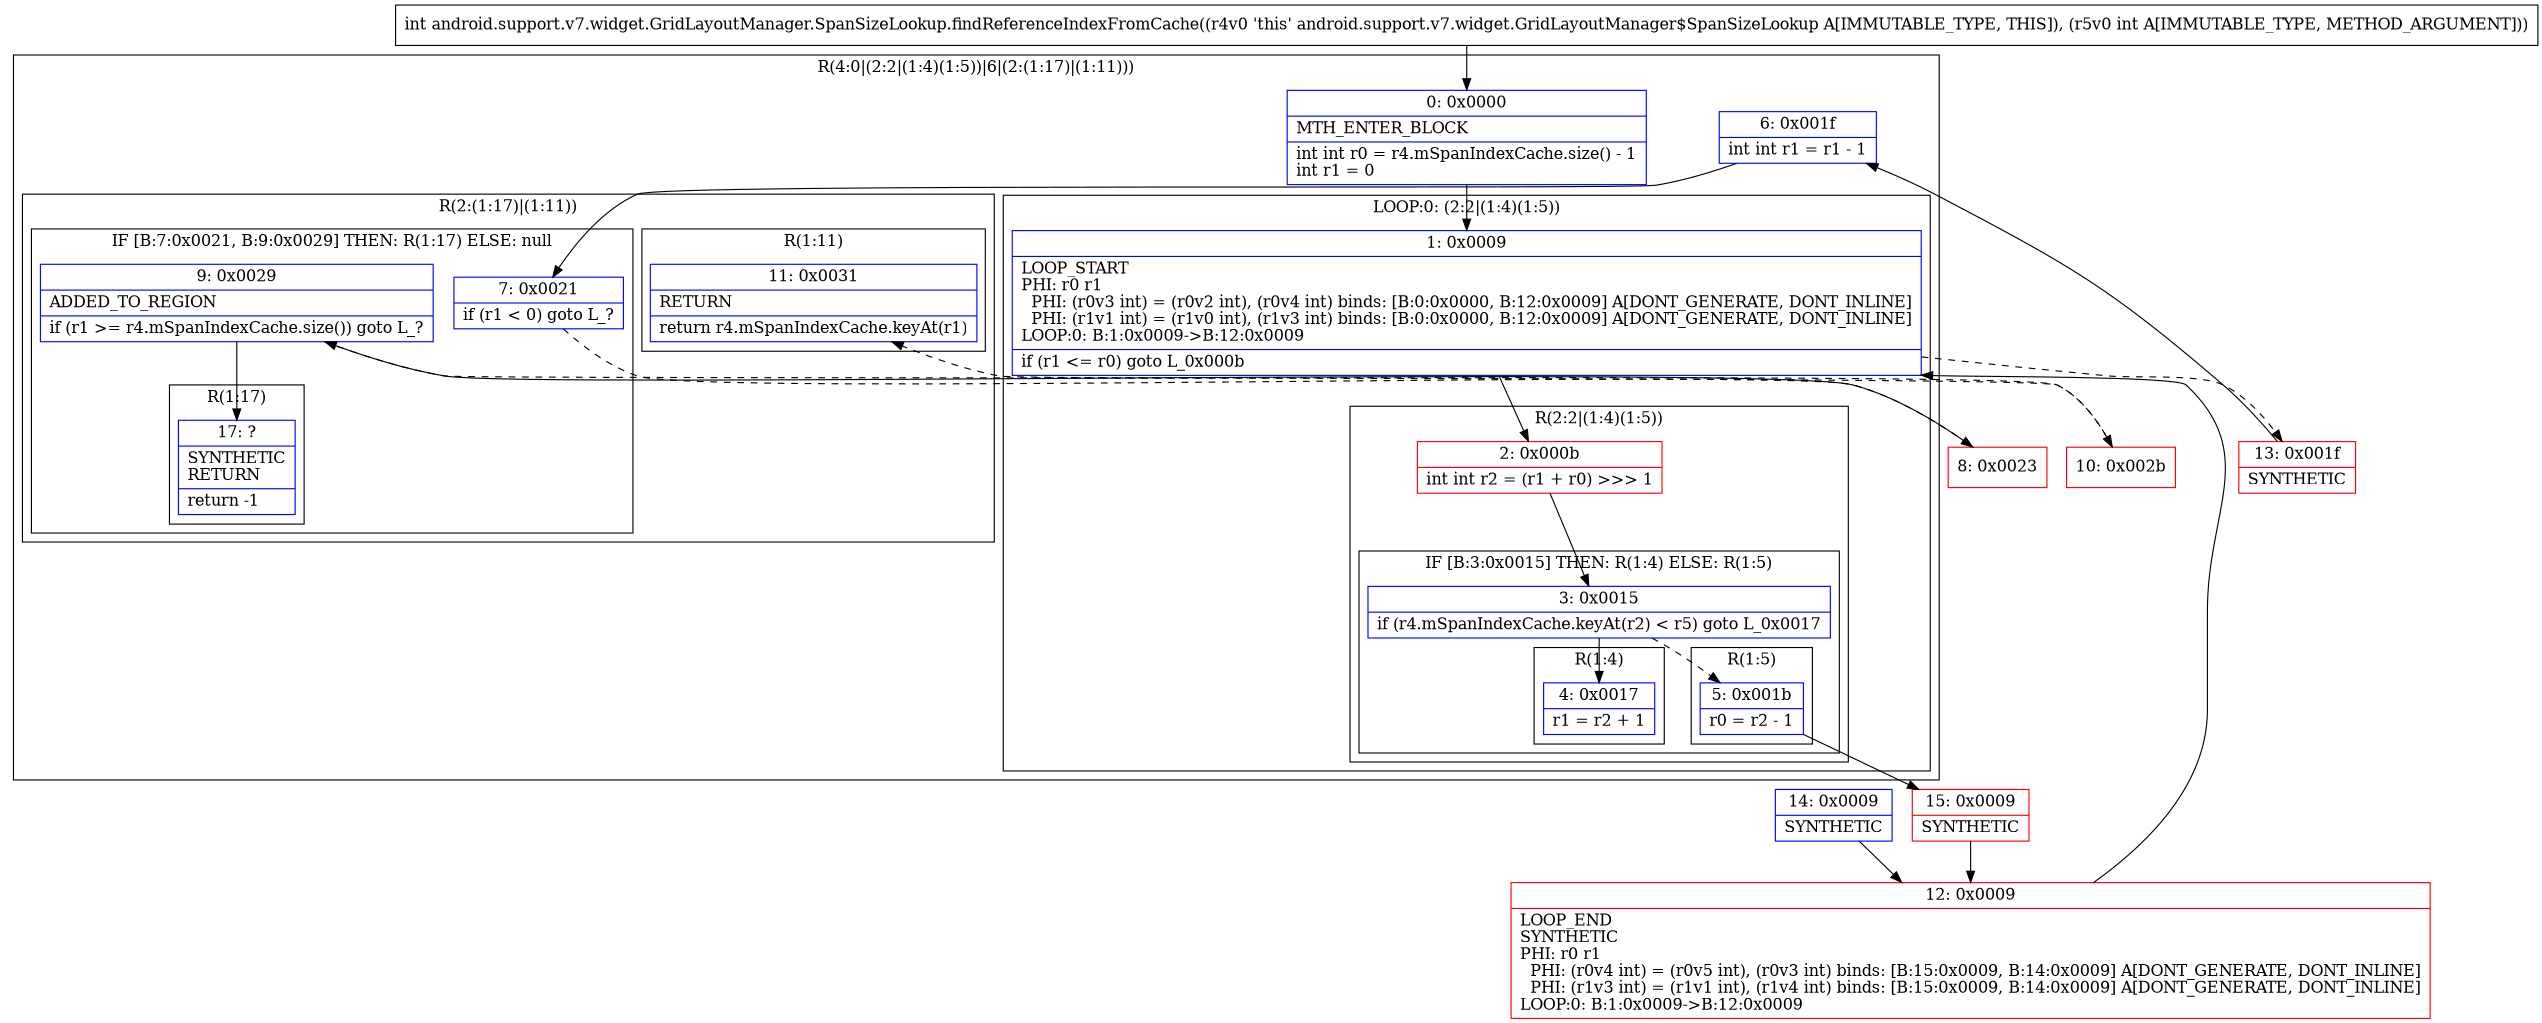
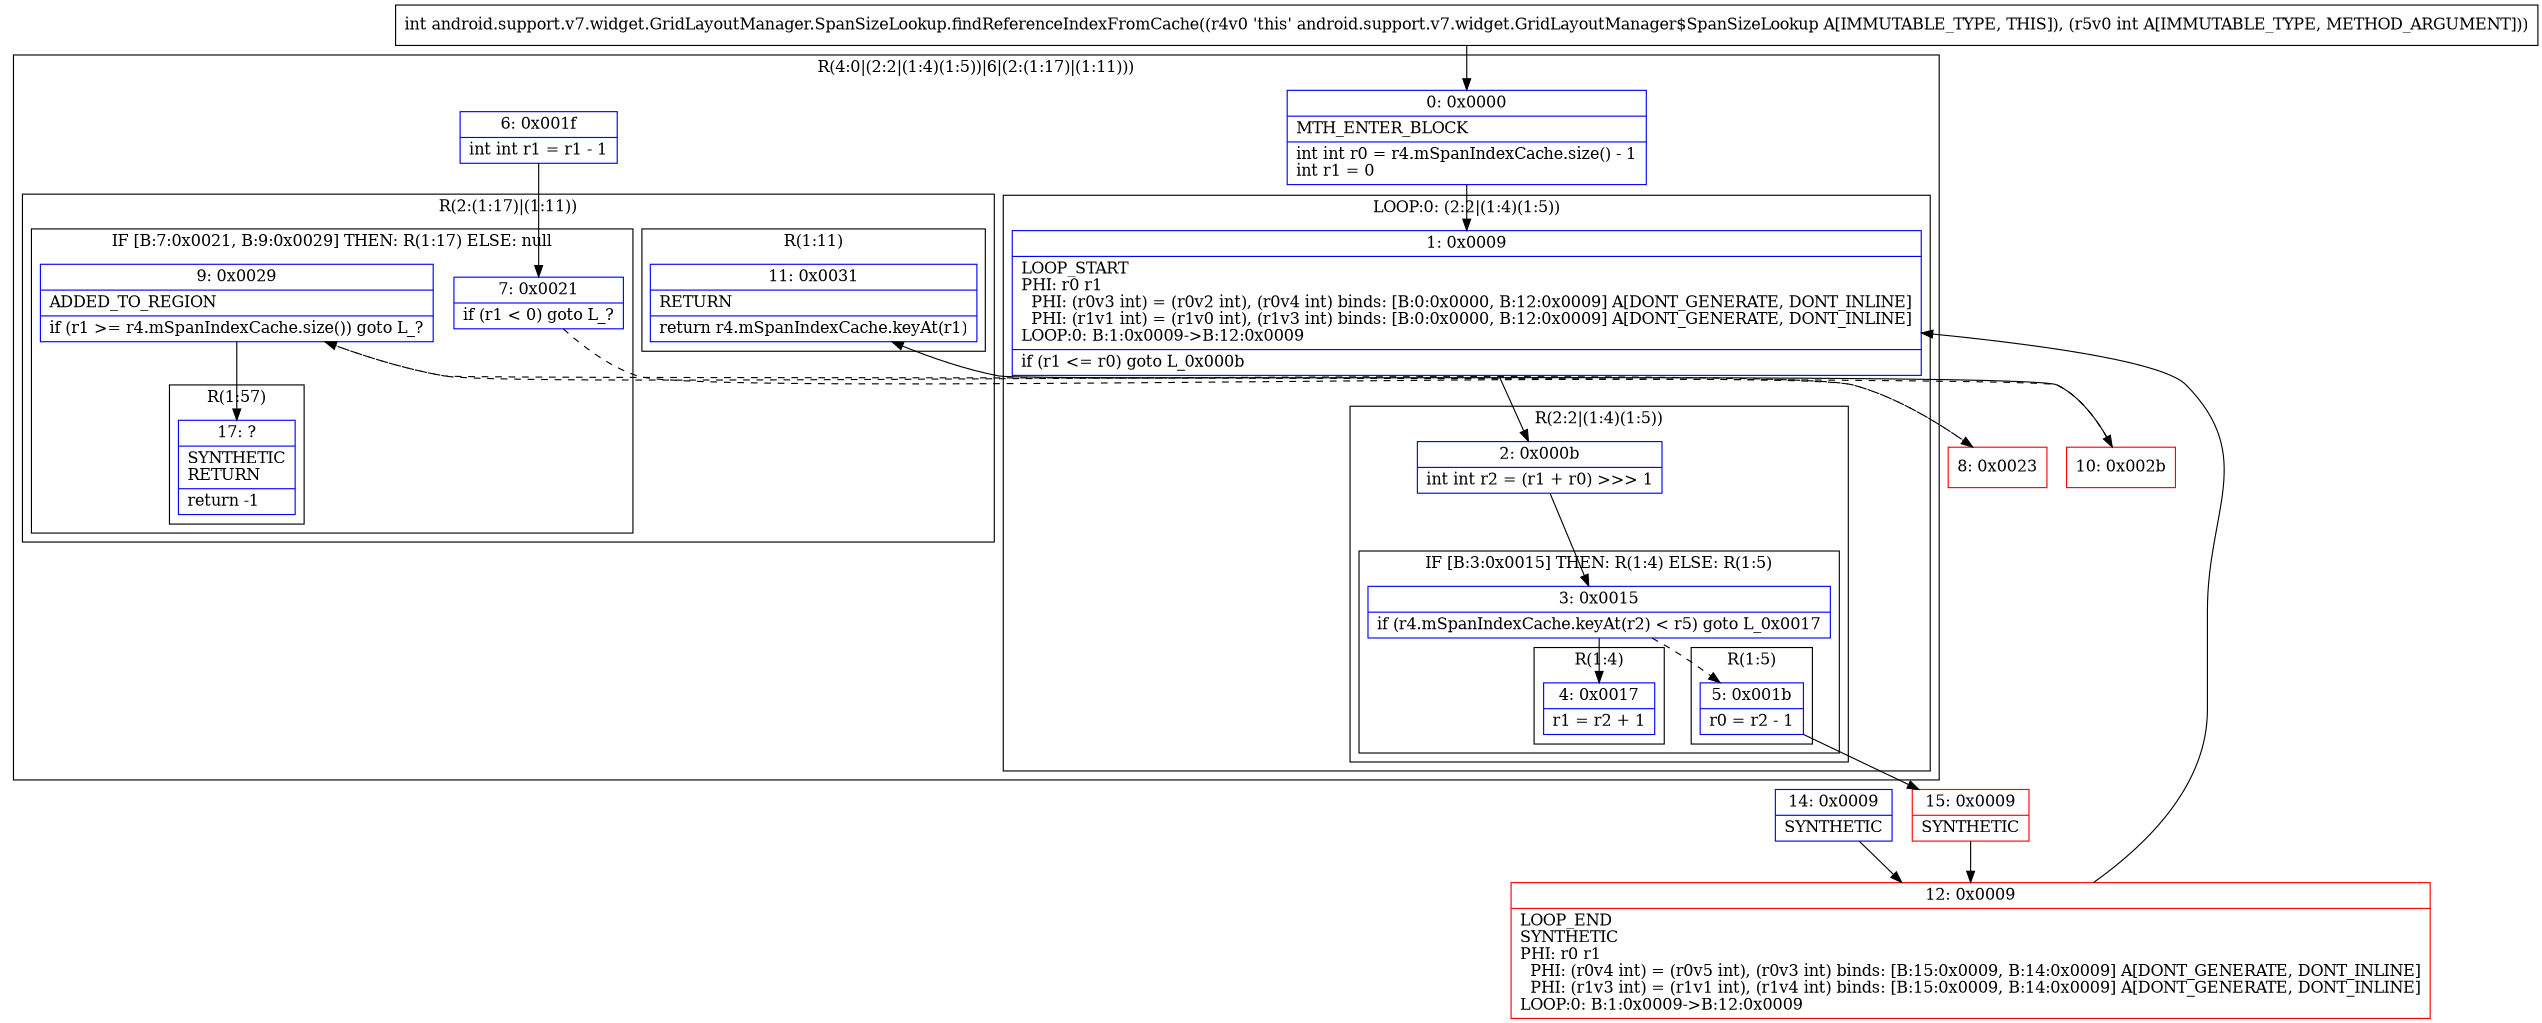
(1160, 378) -> (1160, 378)
(1520, 378) -> (1520, 378)
(237, 398) -> (237, 398)
(1540, 467) -> (1540, 467)
(2297, 467) -> none
